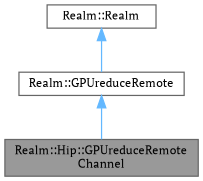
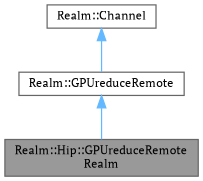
(102, 17) -> (102, 17)
(102, 158) -> (102, 158)
